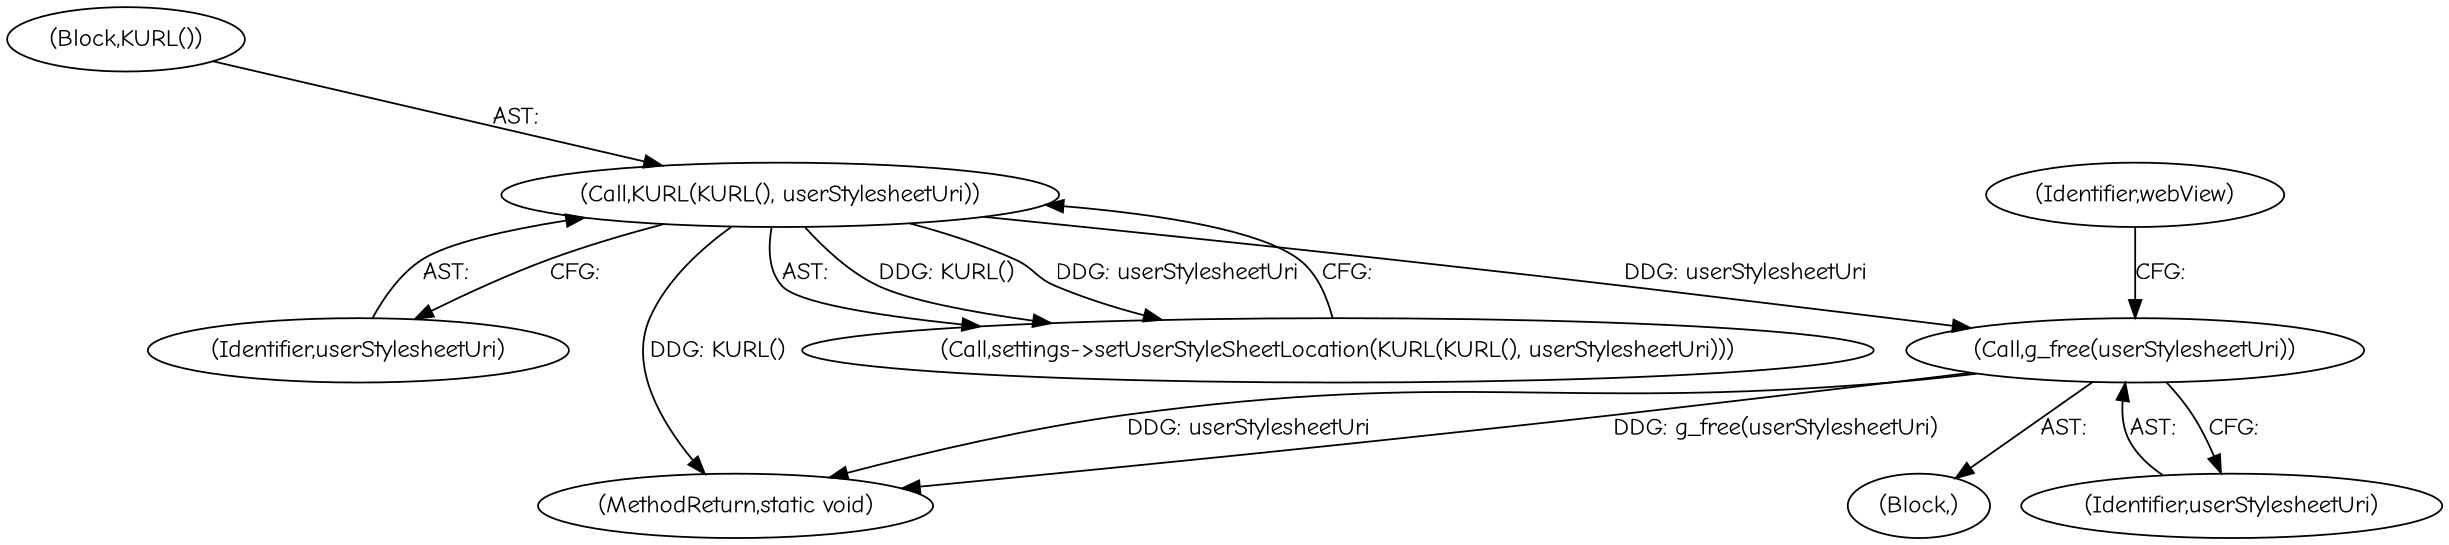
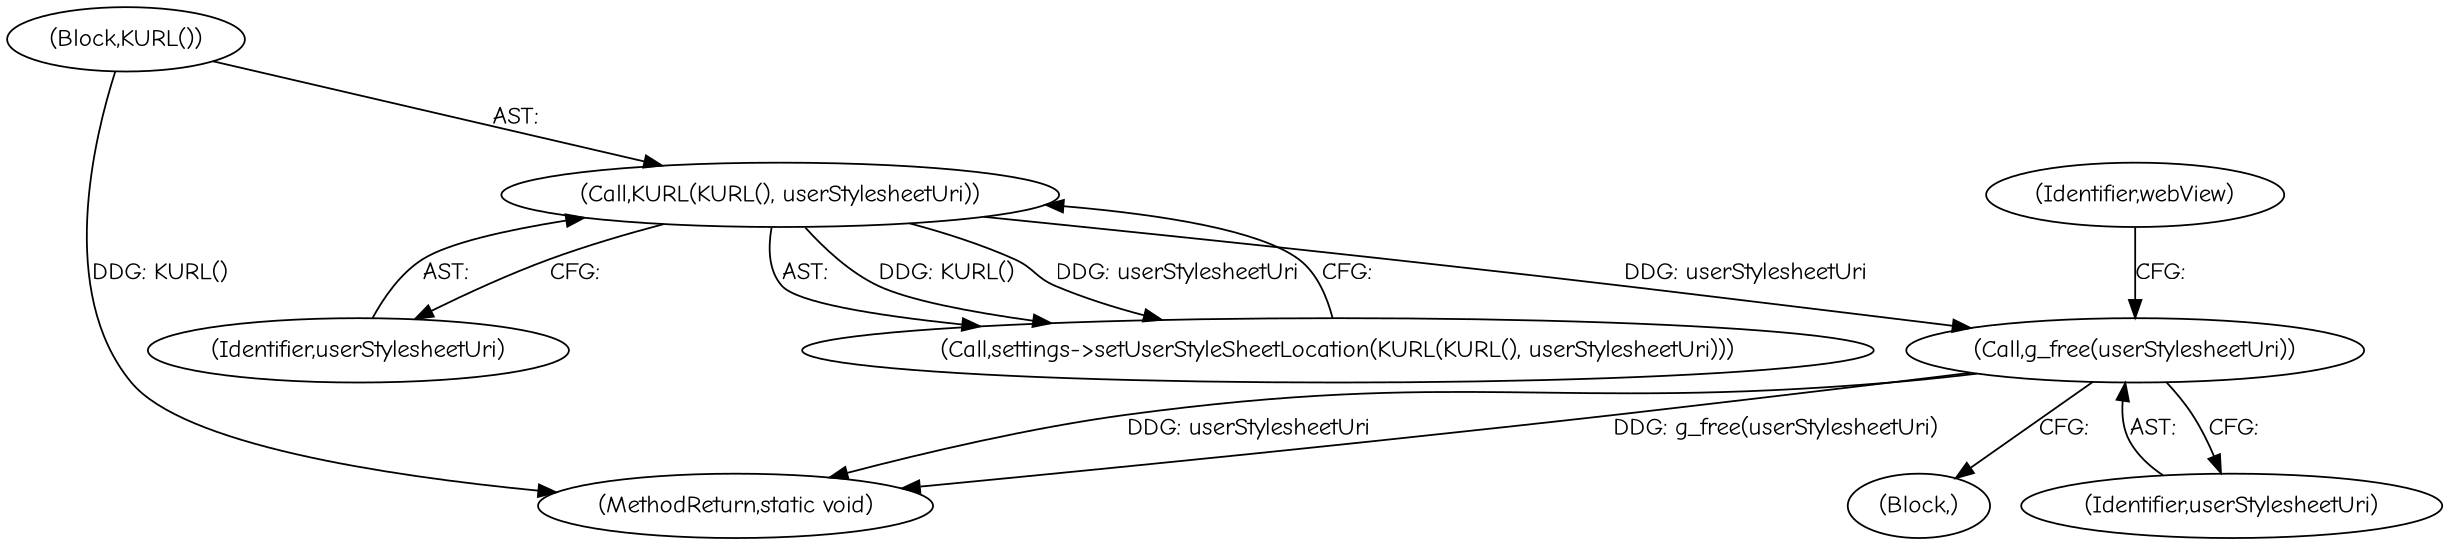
(645, 333) -> (173, 413)
(2068, 428) -> (2068, 428)
